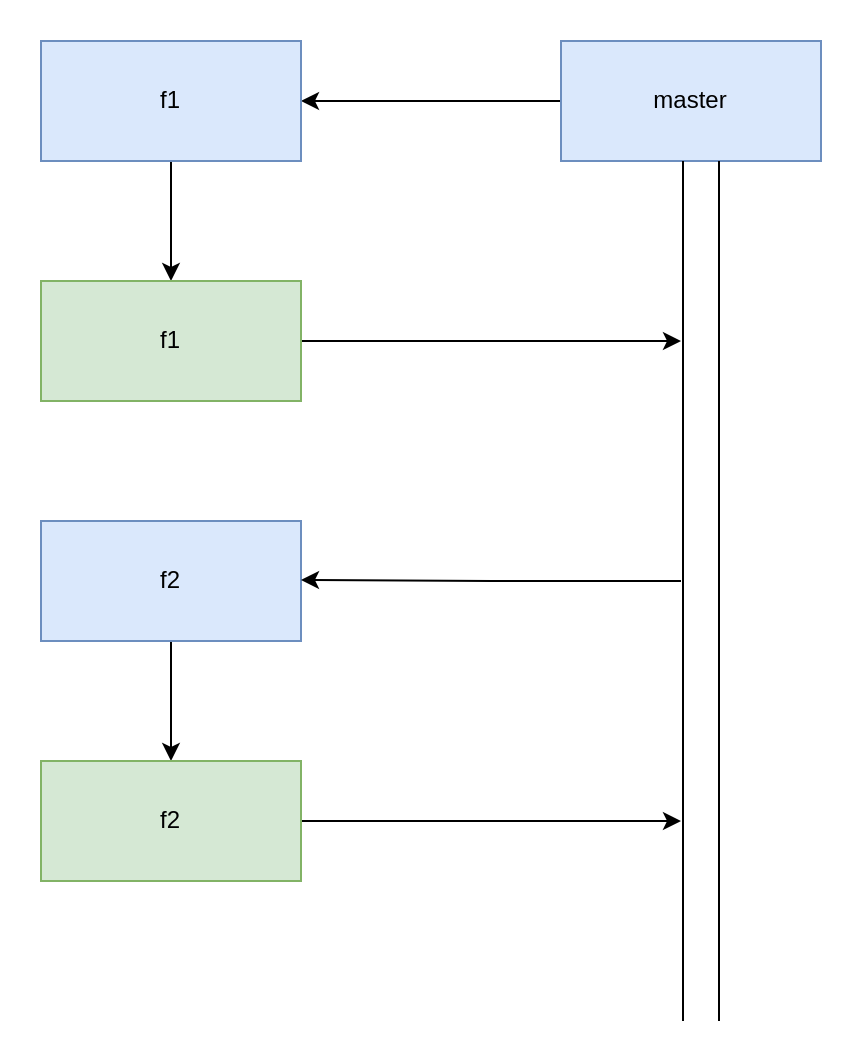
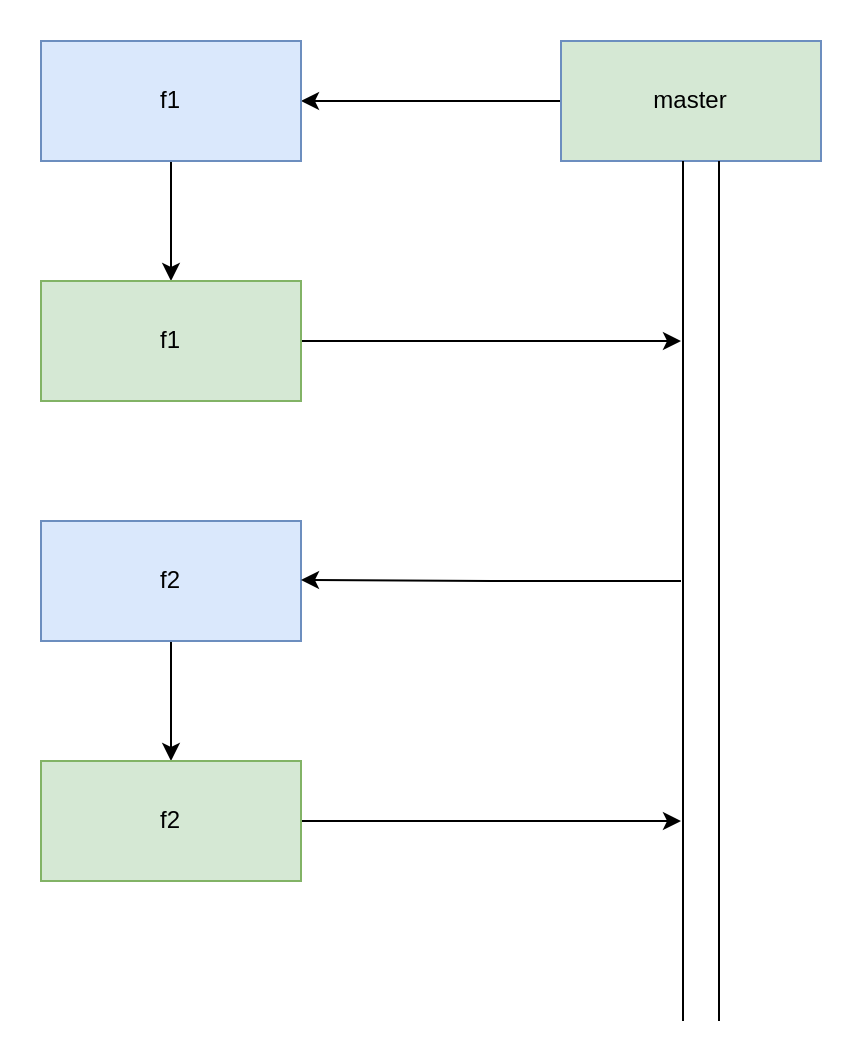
(691, 101) -> (691, 101)
